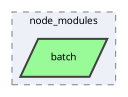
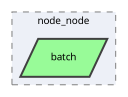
(64, 21) -> (64, 21)
